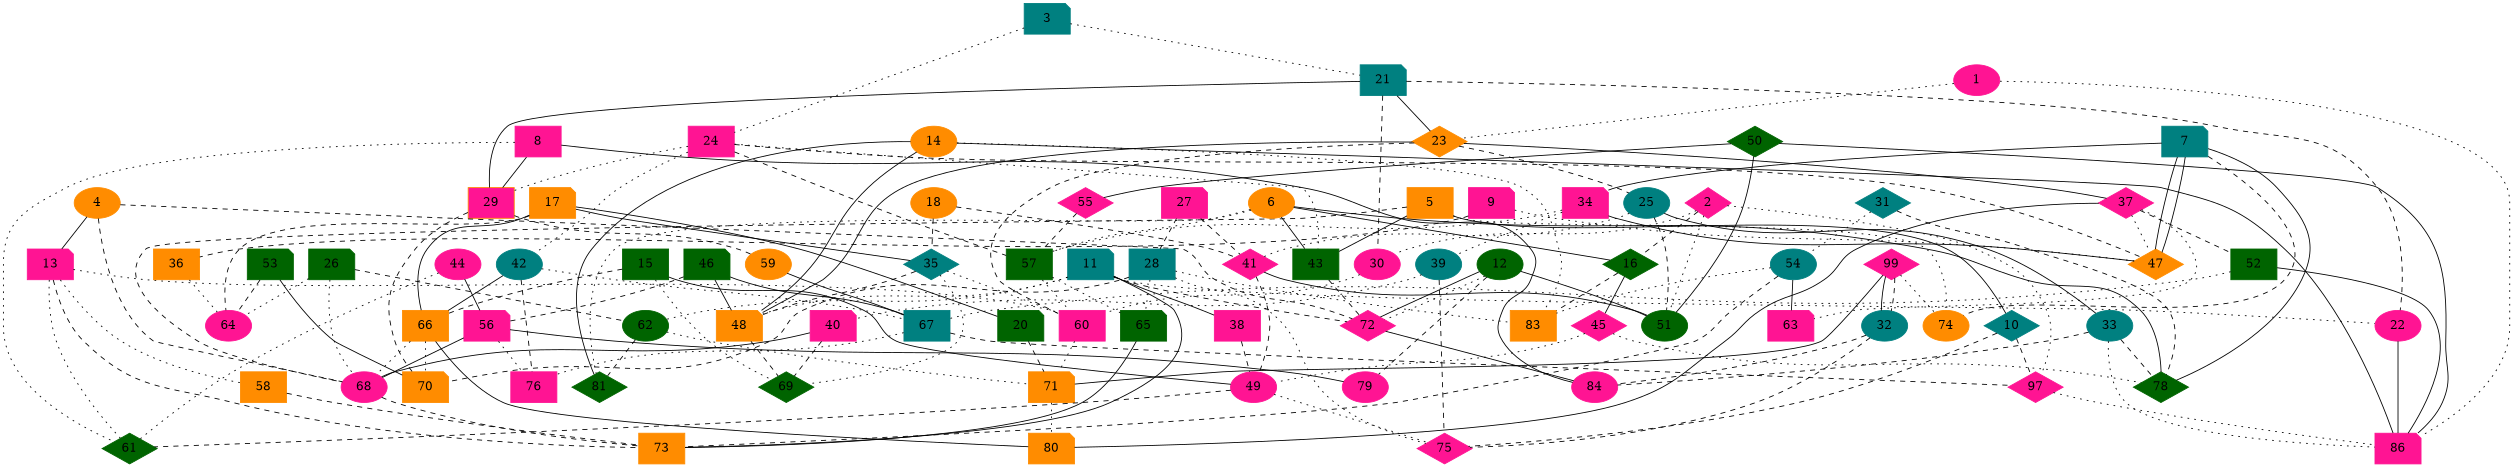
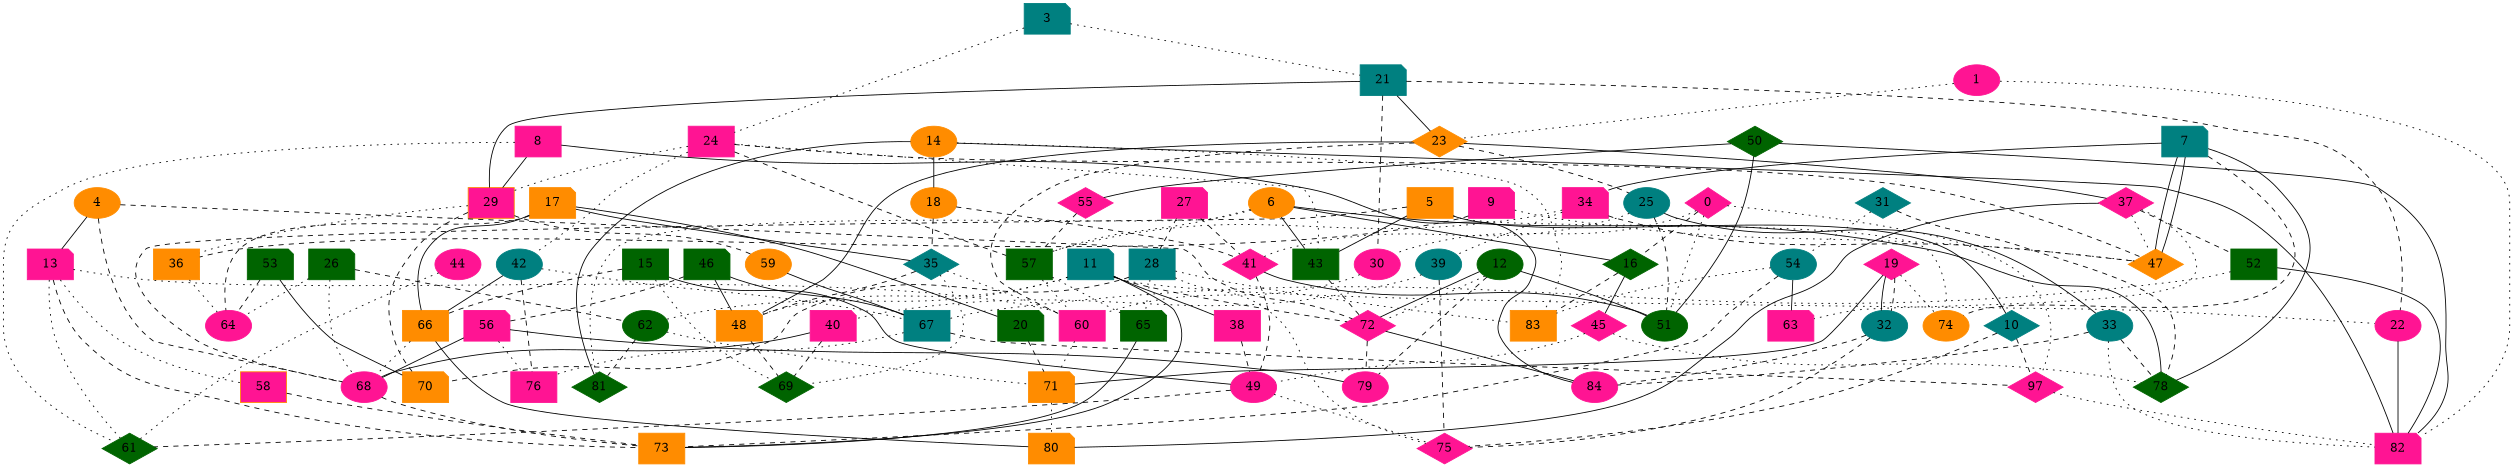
(1708, 203) -> (1708, 203)
(845, 214) -> (934, 172)
none -> (333, 223)
(1804, 245) -> (1804, 245)
(1891, 264) -> (1891, 264)
(472, 295) -> none
(426, 350) -> none
none -> (1367, 354)
(264, 387) -> (264, 387)
(2398, 449) -> (2398, 449)
